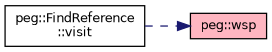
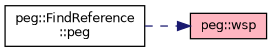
(75, 26) -> (75, 26)
